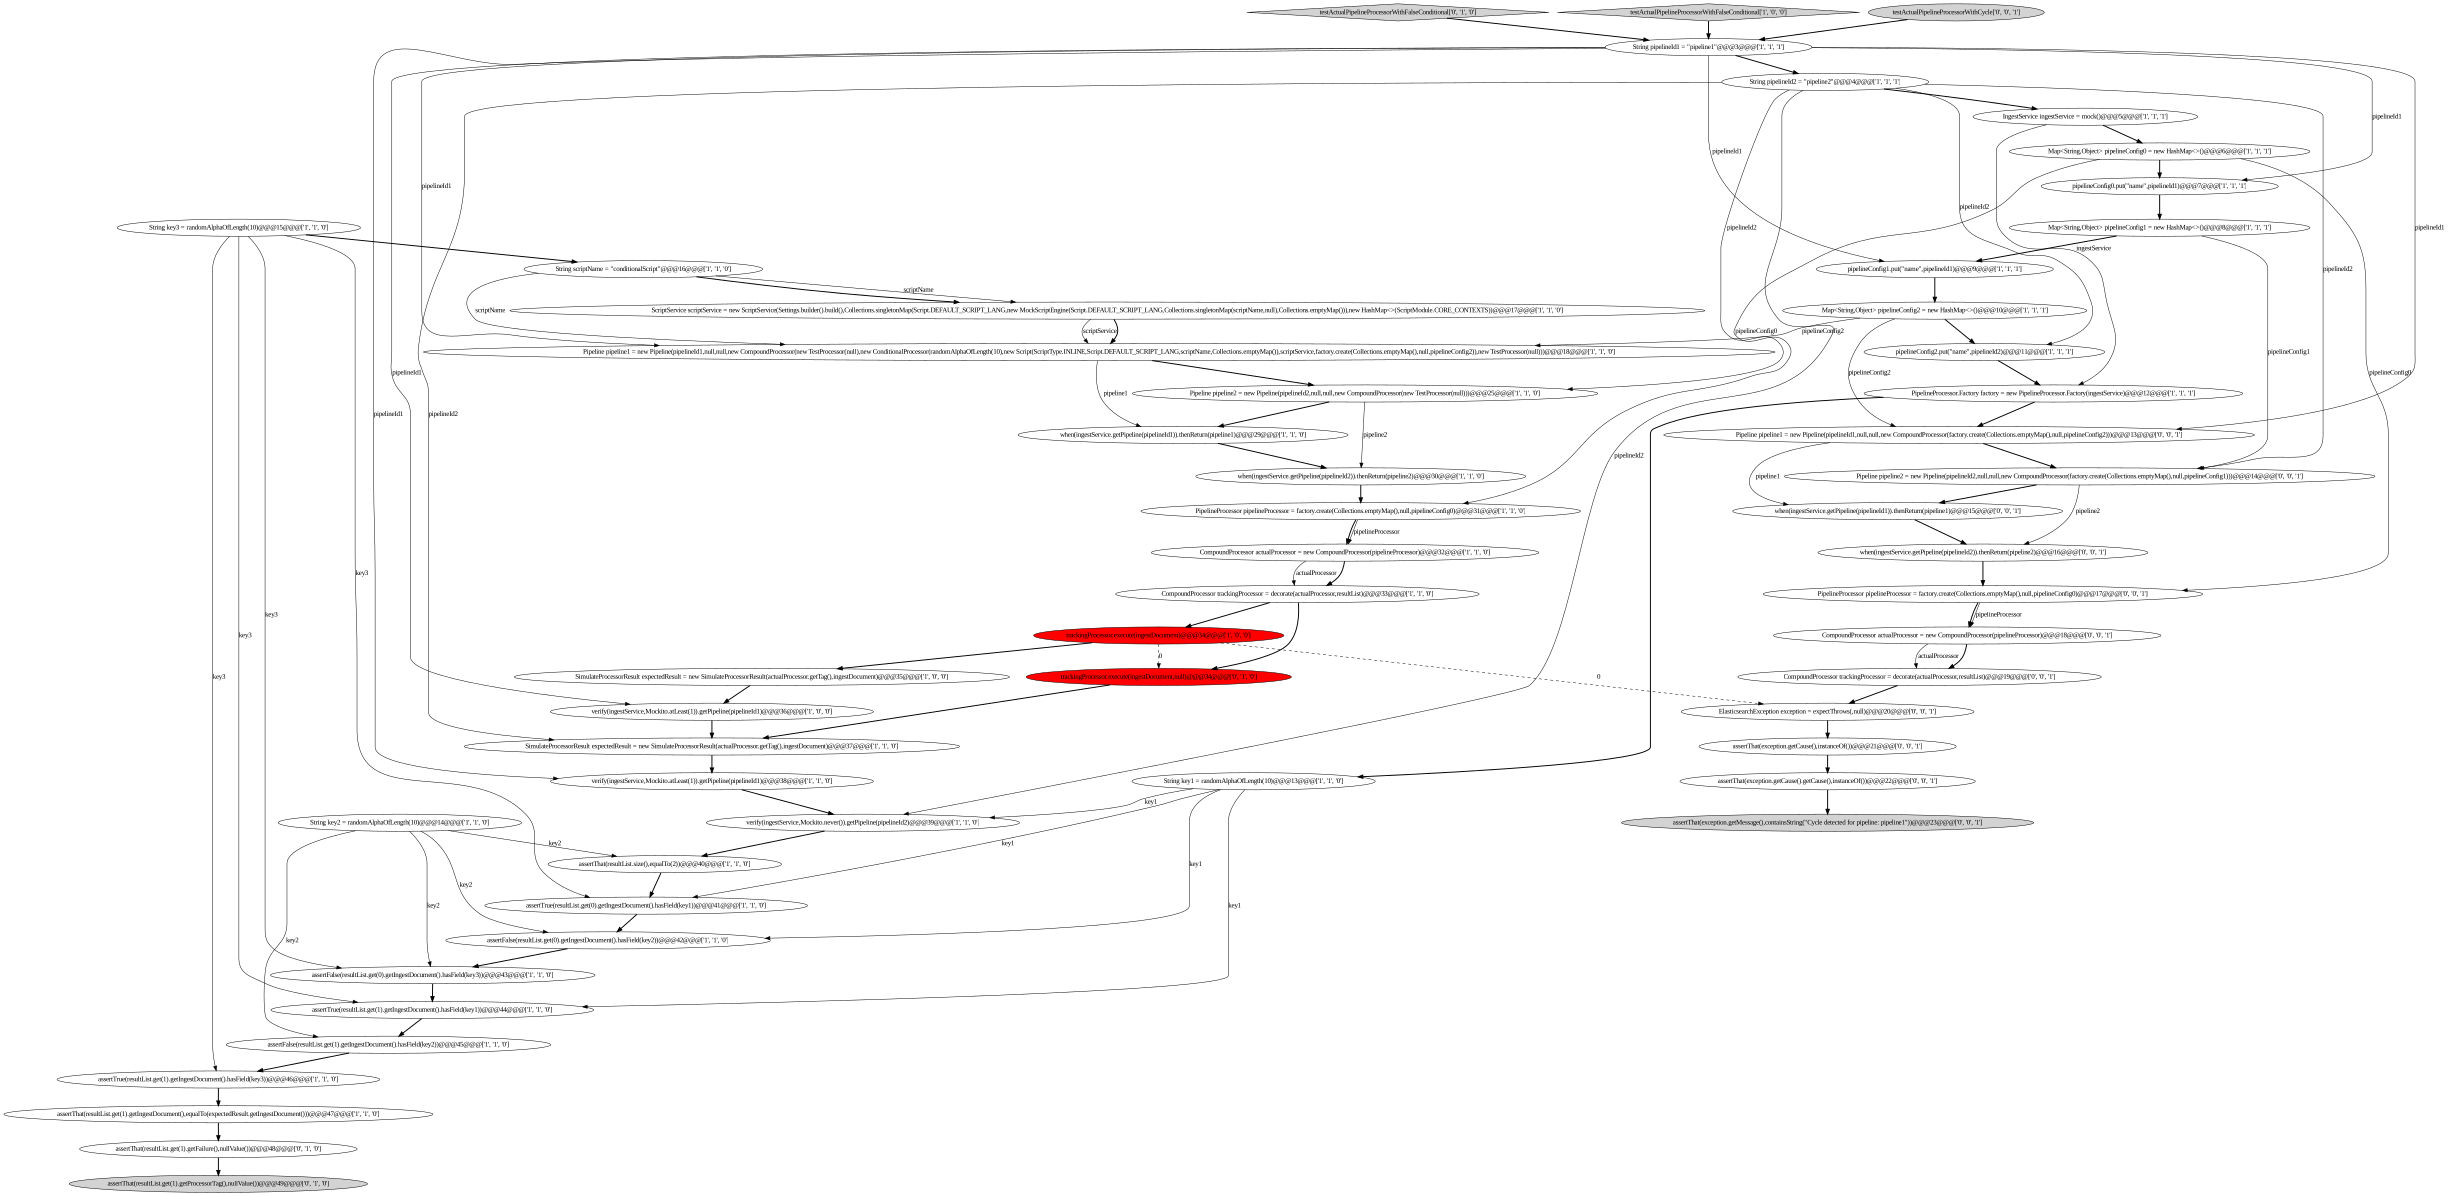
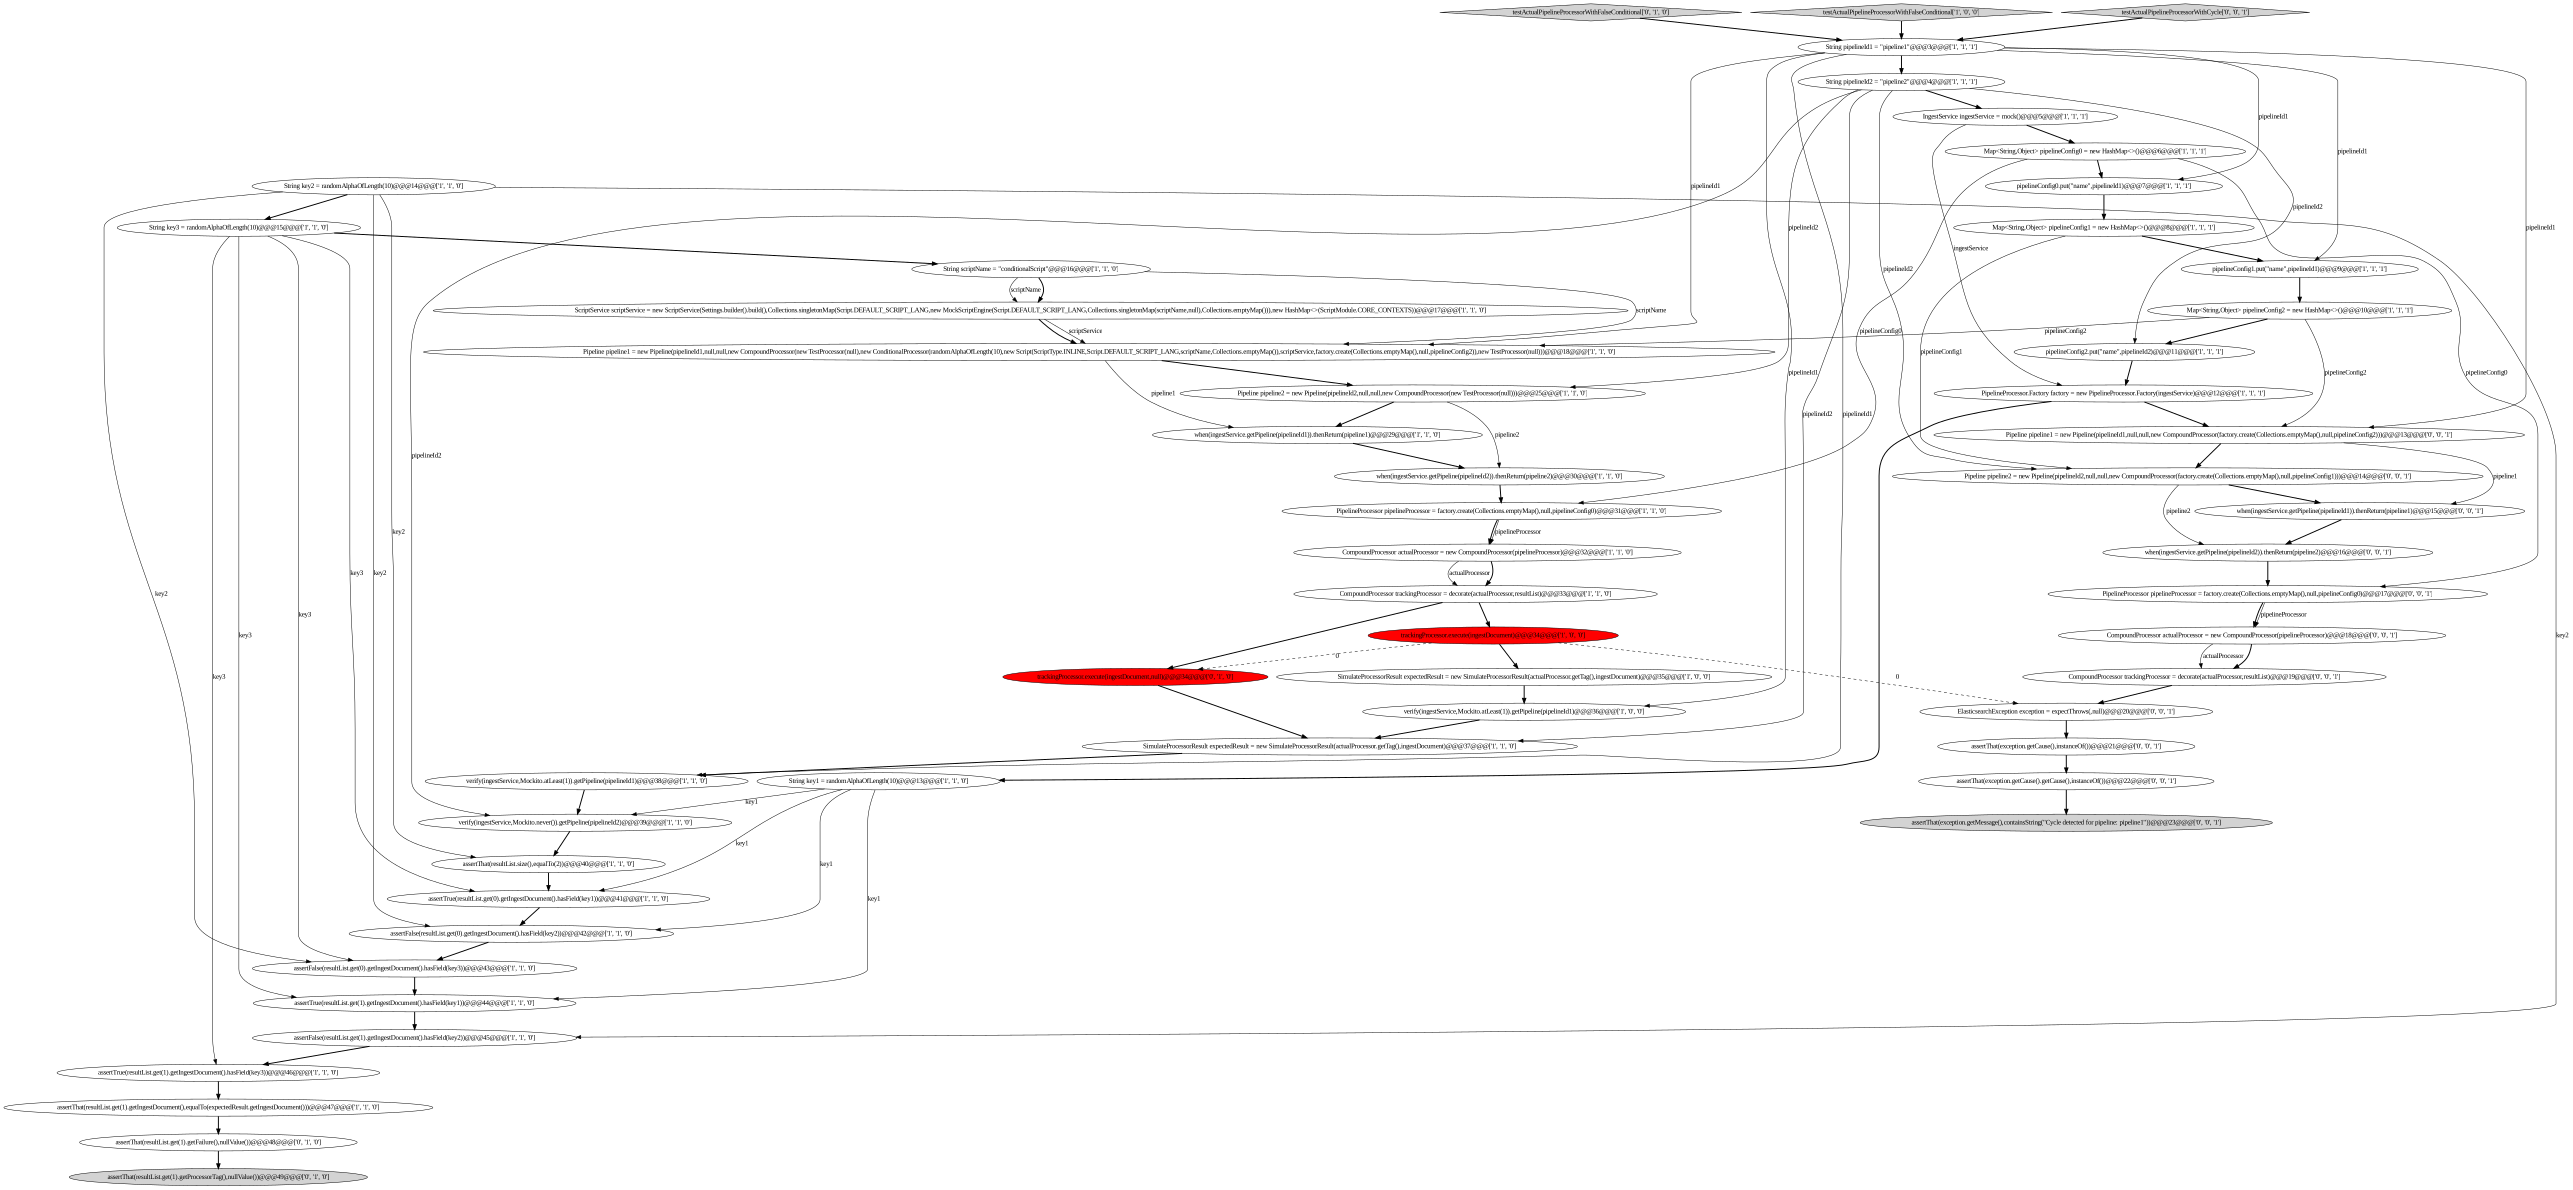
(1956, 12) -> (2185, 12)
none -> (309, 206)
